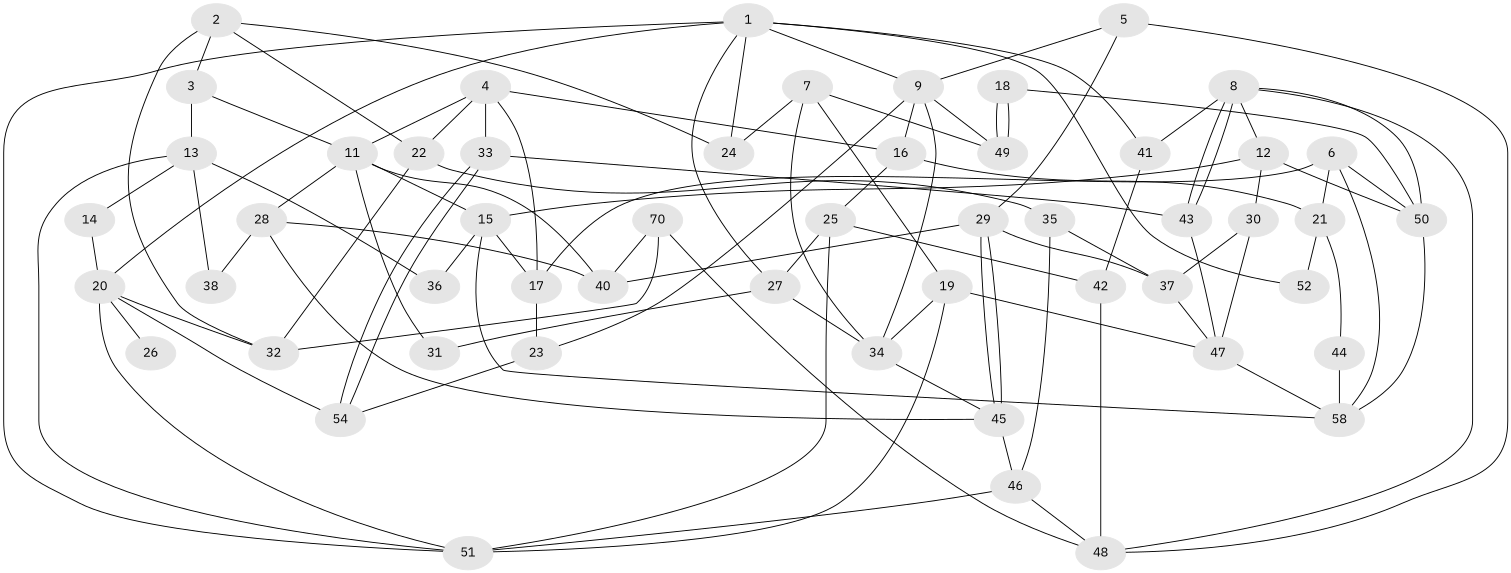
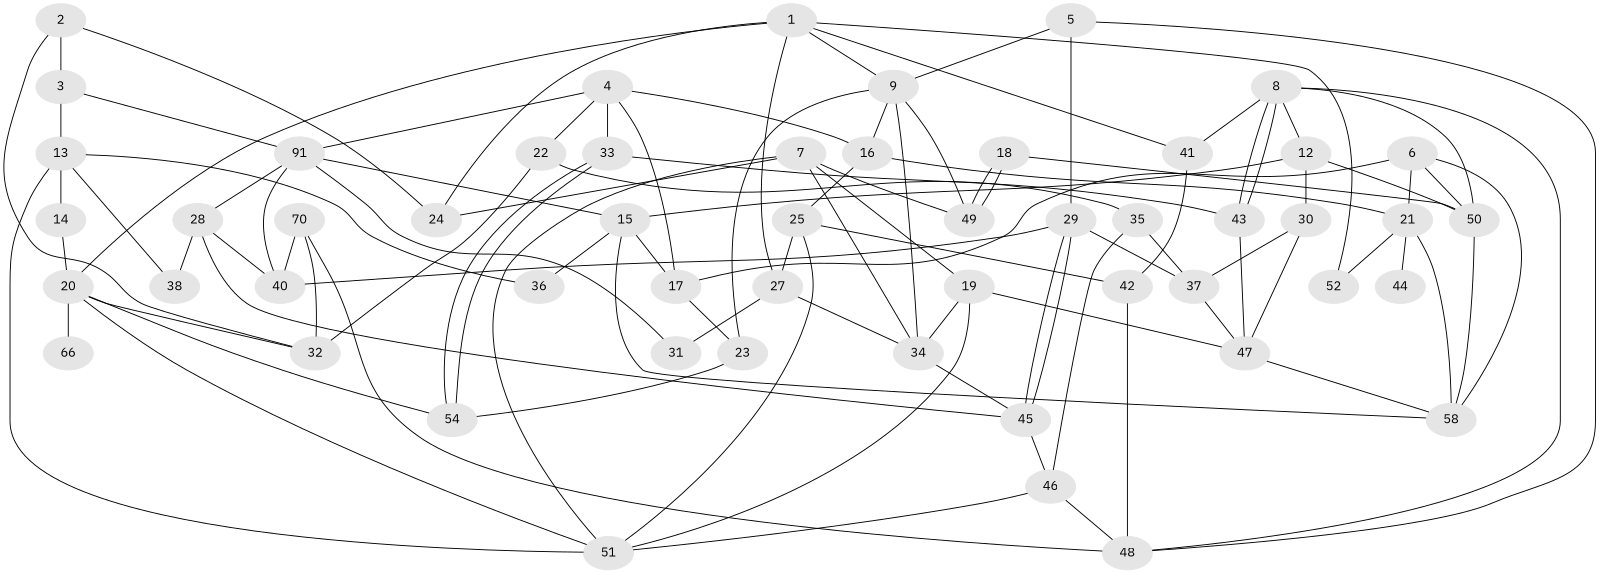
(318, 87) -> none
(4, 150) -> (526, 247)
(352, 154) -> (300, 154)
(151, 353) -> (68, 353)
(1339, 387) -> (1444, 317)
